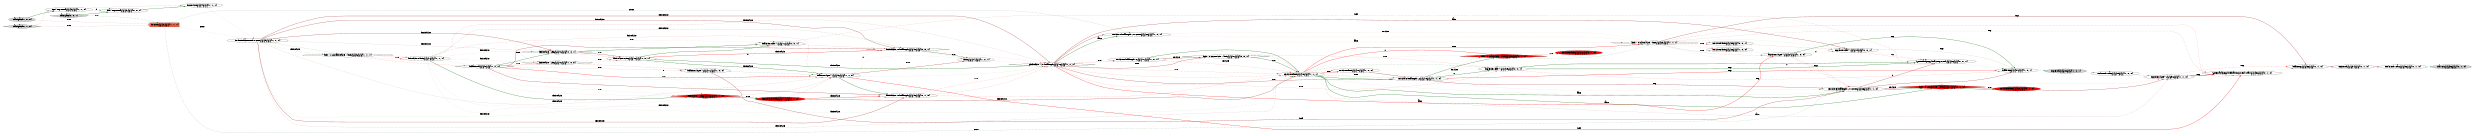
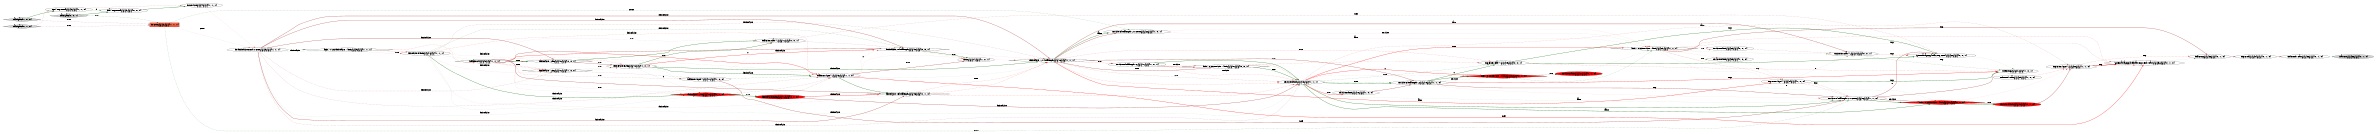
(22, 20) -> (22, 20)
(2066, 71) -> none
(908, 96) -> (908, 94)
